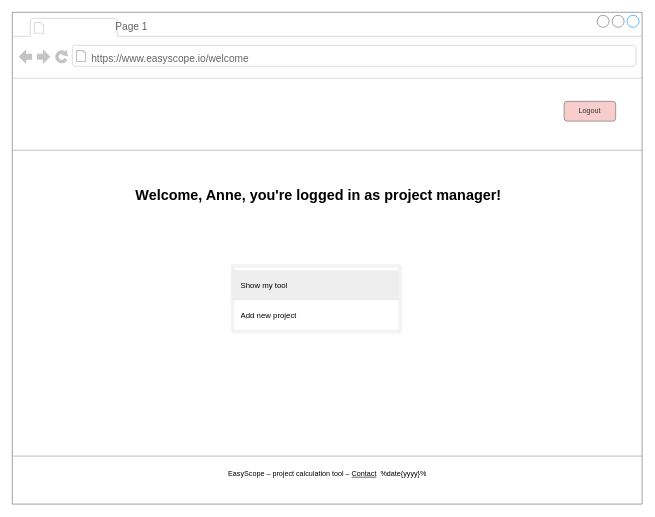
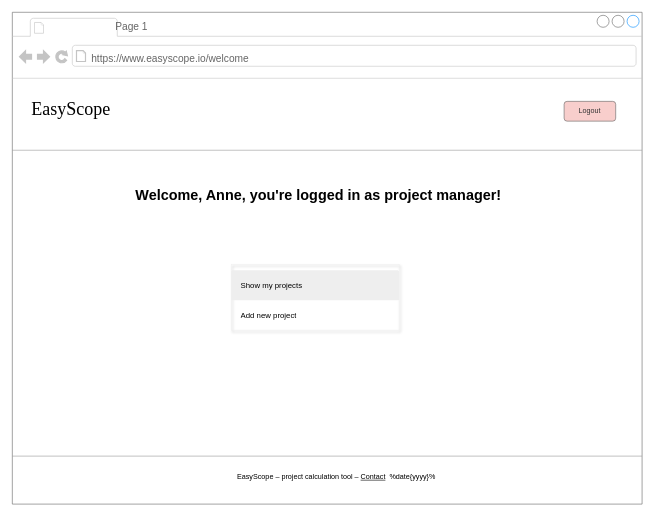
none -> (132, 111)
(264, 285) -> (274, 285)
(327, 474) -> (336, 477)
